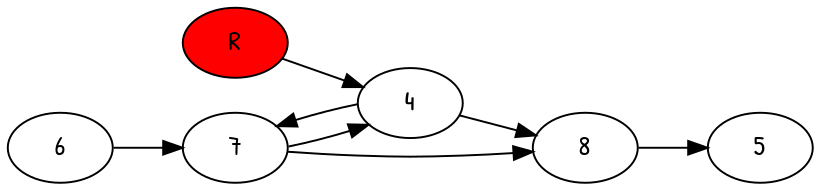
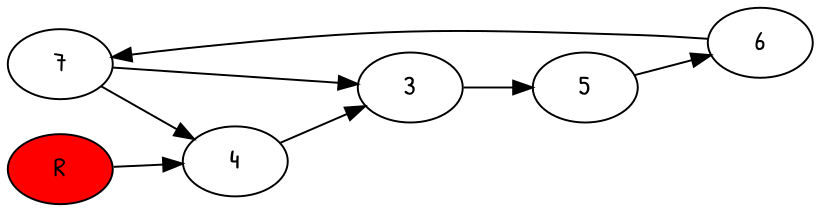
none -> (663, 68)
(326, 111) -> none
(585, 148) -> (410, 88)
